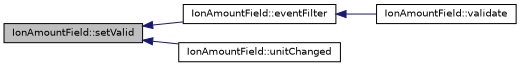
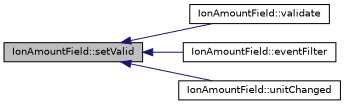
(361, 14) -> (172, 32)
